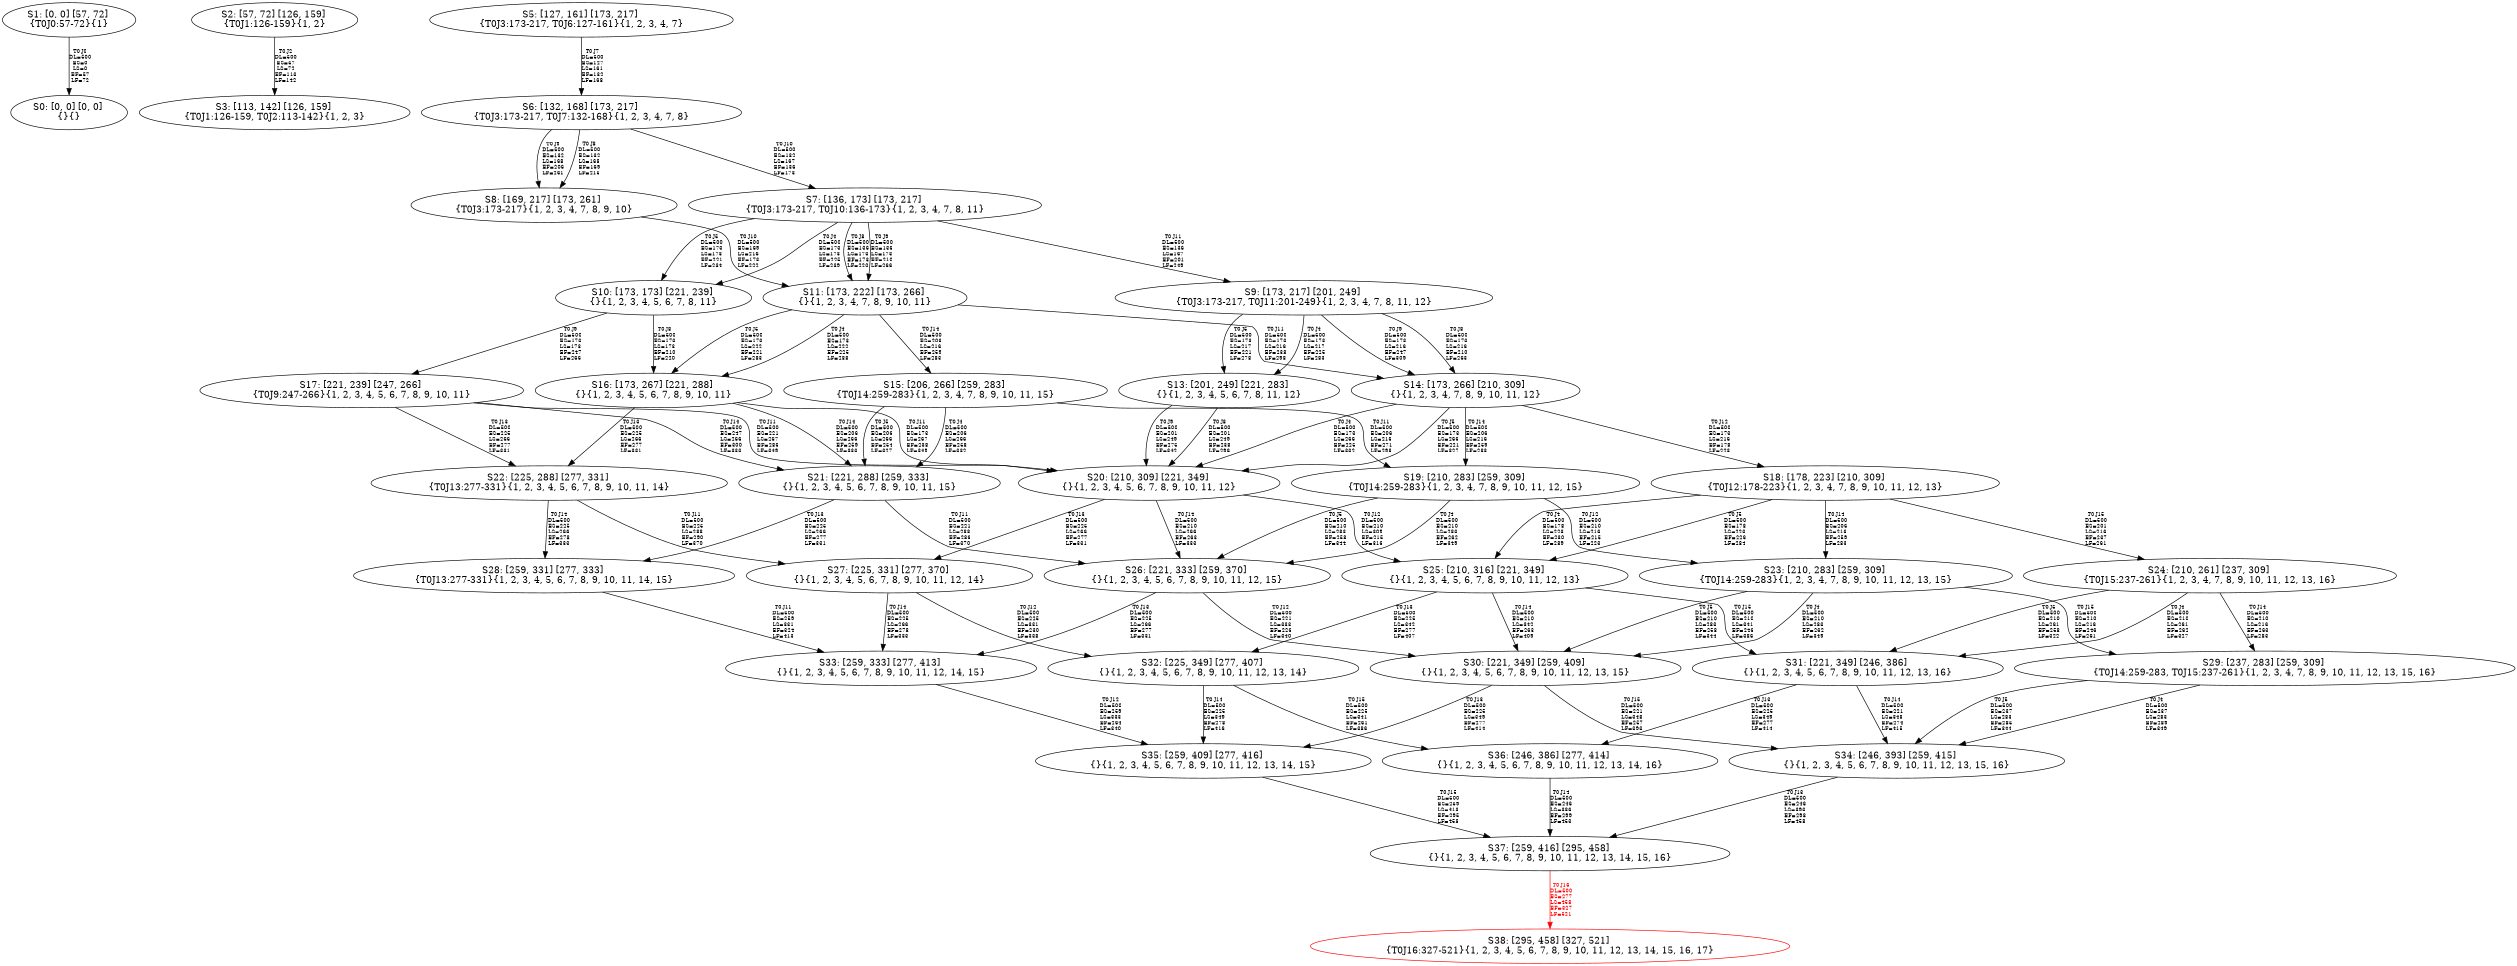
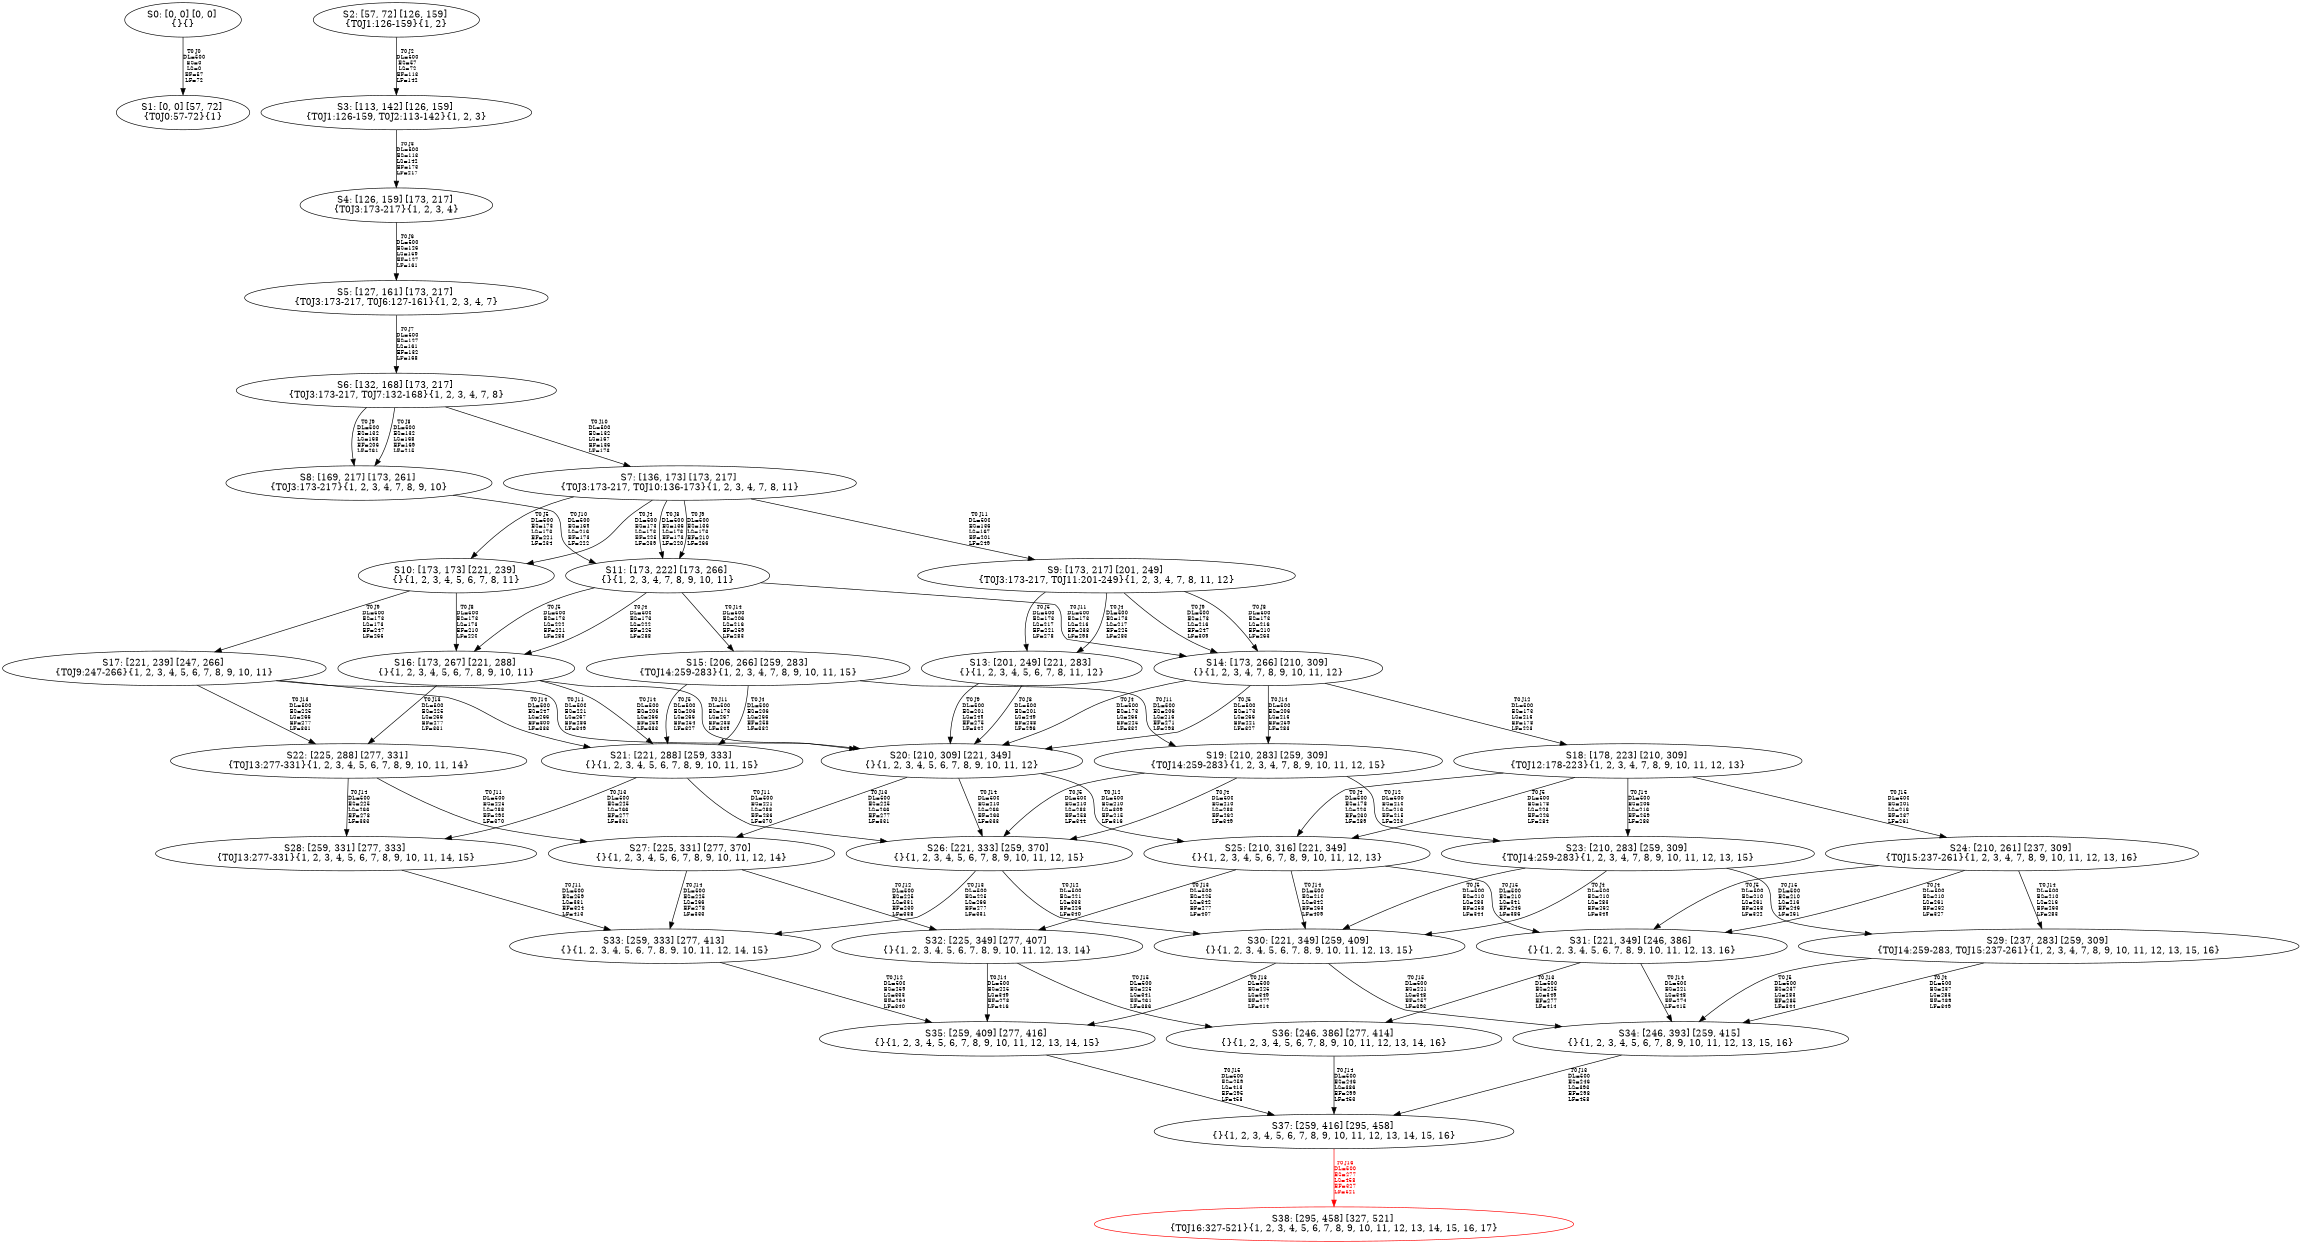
(69, 63) -> (183, 63)
none -> (396, 205)
